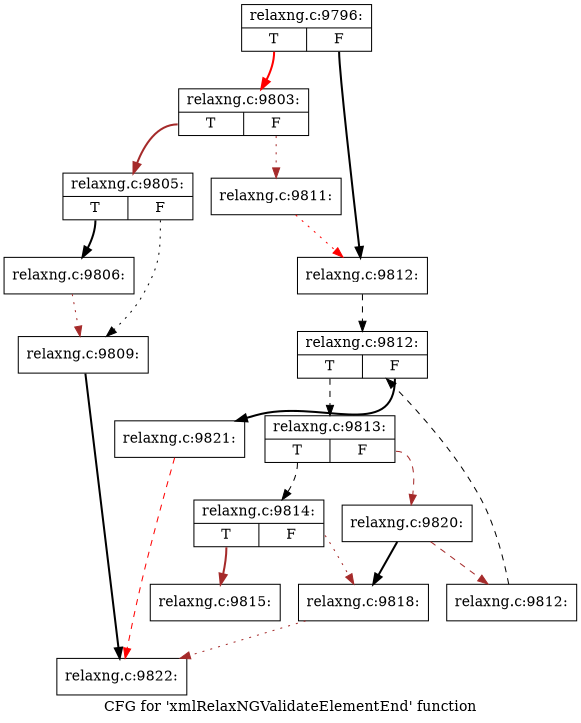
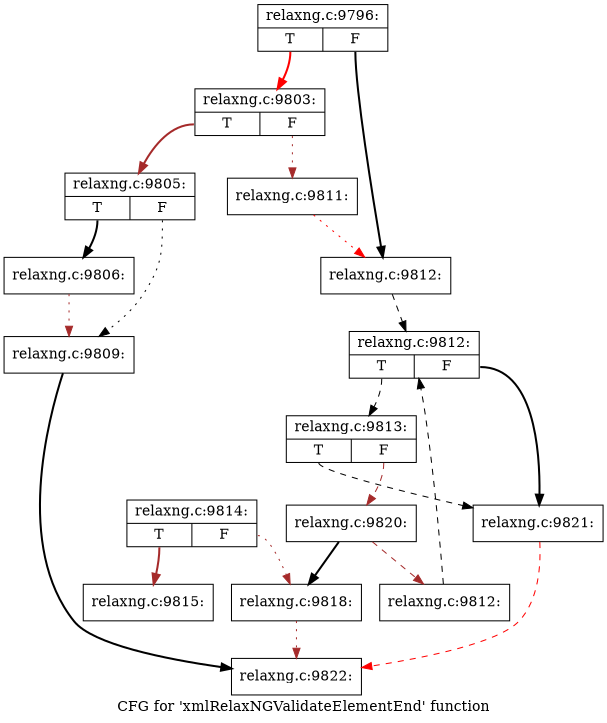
(295, 478) -> (390, 488)
